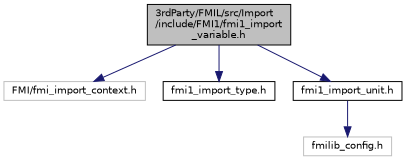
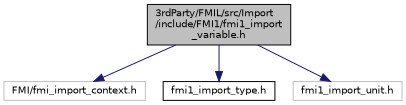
(348, 91) -> (348, 91)
(348, 146) -> none
